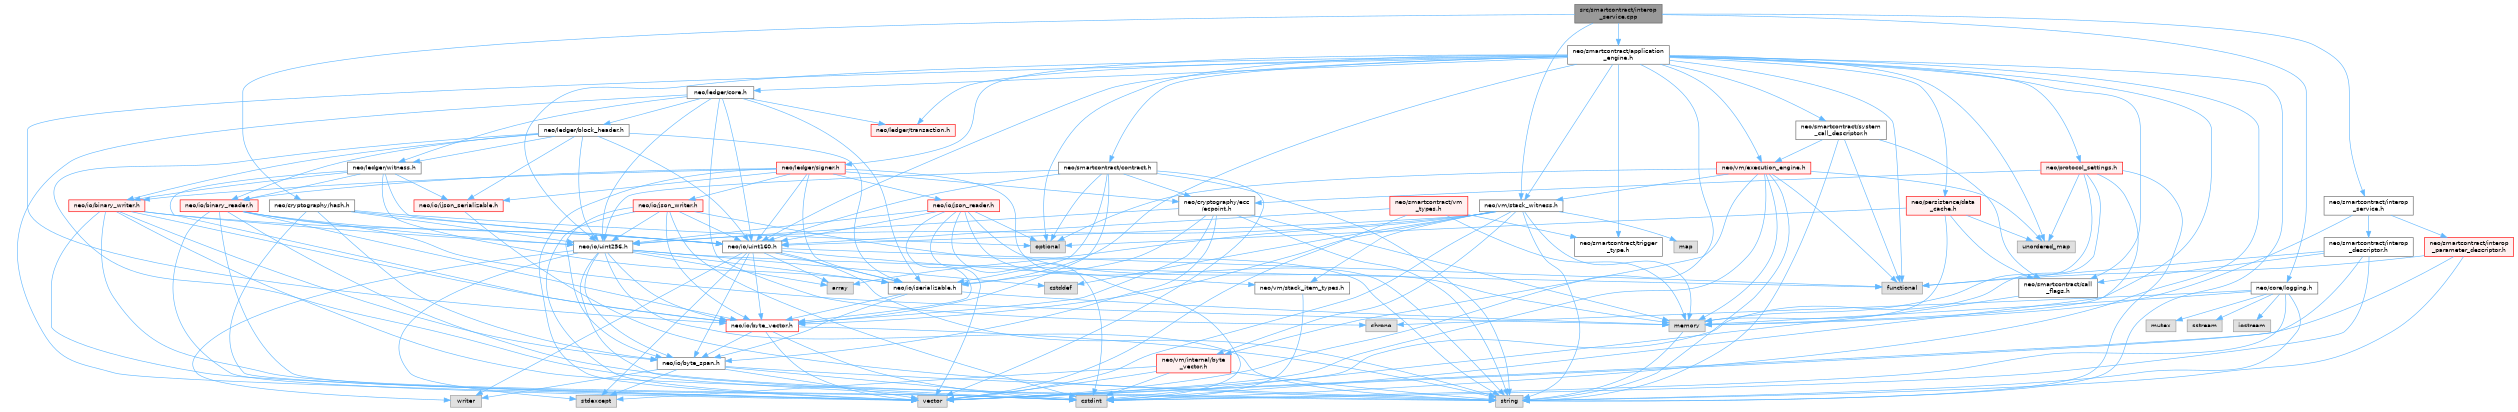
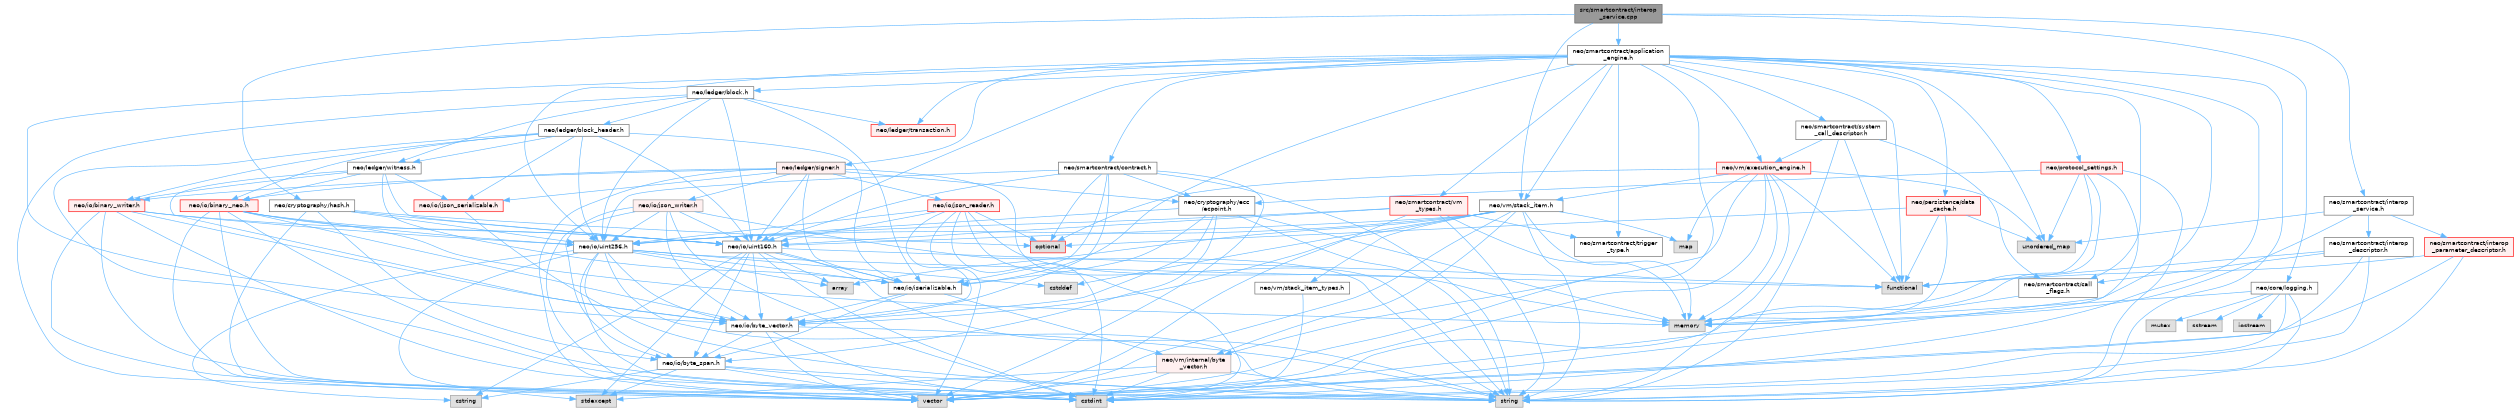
(1150, 86) -> (1522, 132)
(720, 93) -> (720, 93)
(811, 168) -> (811, 168)
none -> (1713, 198)
(219, 206) -> (219, 206)
(668, 206) -> (668, 206)
(1521, 206) -> (1521, 206)
none -> (1033, 224)
none -> (2203, 227)
(1048, 247) -> (1048, 247)
(1985, 252) -> (1923, 246)
(1015, 270) -> (923, 344)
(380, 306) -> none
(1295, 310) -> (1050, 323)
(762, 326) -> (762, 326)
(1381, 326) -> none
(1194, 364) -> (1194, 364)
(1614, 382) -> (1507, 288)
(466, 401) -> (466, 401)
